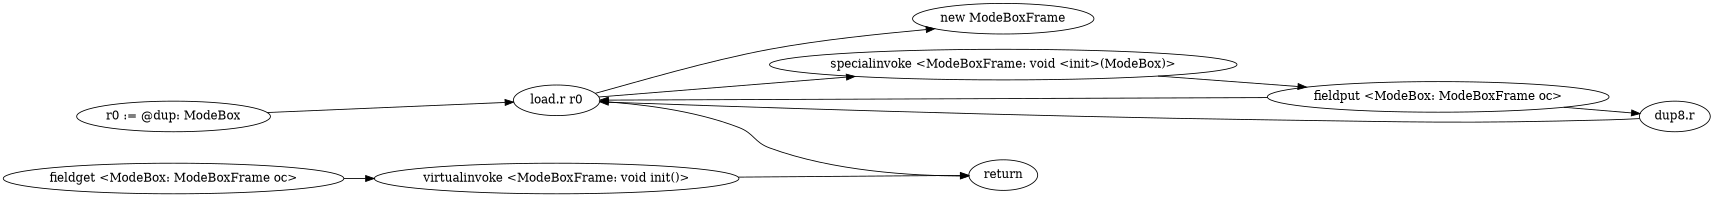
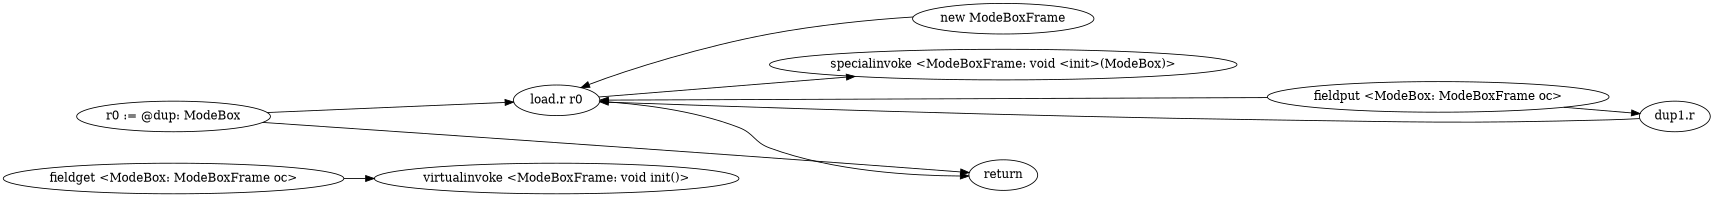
(759, 51) -> (748, 38)
(1228, 81) -> none
(1675, 116) -> (1675, 116)
(849, 176) -> (612, 147)
